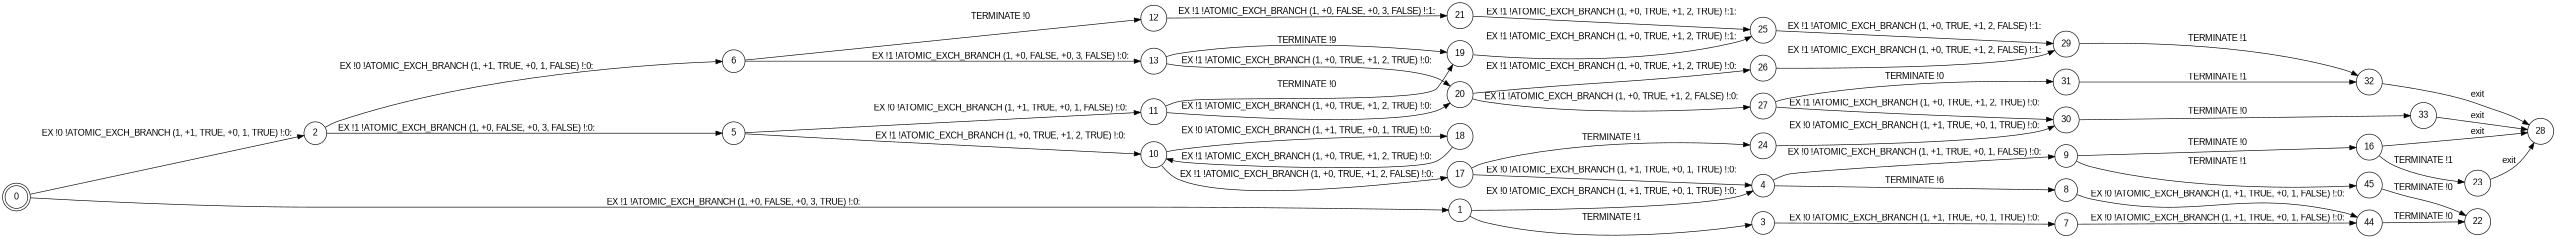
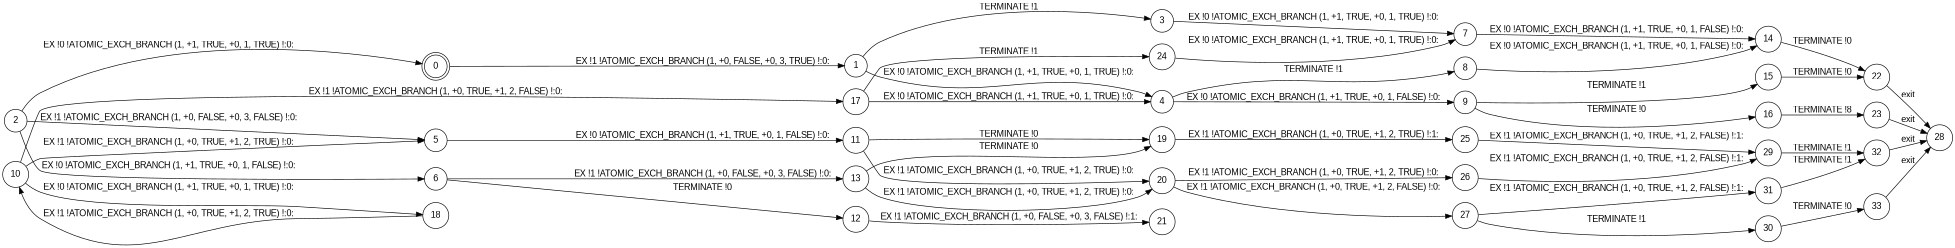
(1608, 23) -> none
(1307, 41) -> (1009, 147)
(1915, 77) -> (1617, 189)
(1915, 103) -> (1617, 220)
(2452, 140) -> (1907, 104)
(1913, 143) -> (1313, 62)
(940, 144) -> (221, 150)
(2424, 161) -> (1823, 110)
(164, 166) -> (212, 51)
(1915, 181) -> (1314, 70)
(2369, 185) -> (1768, 77)
(2369, 223) -> (1768, 39)
